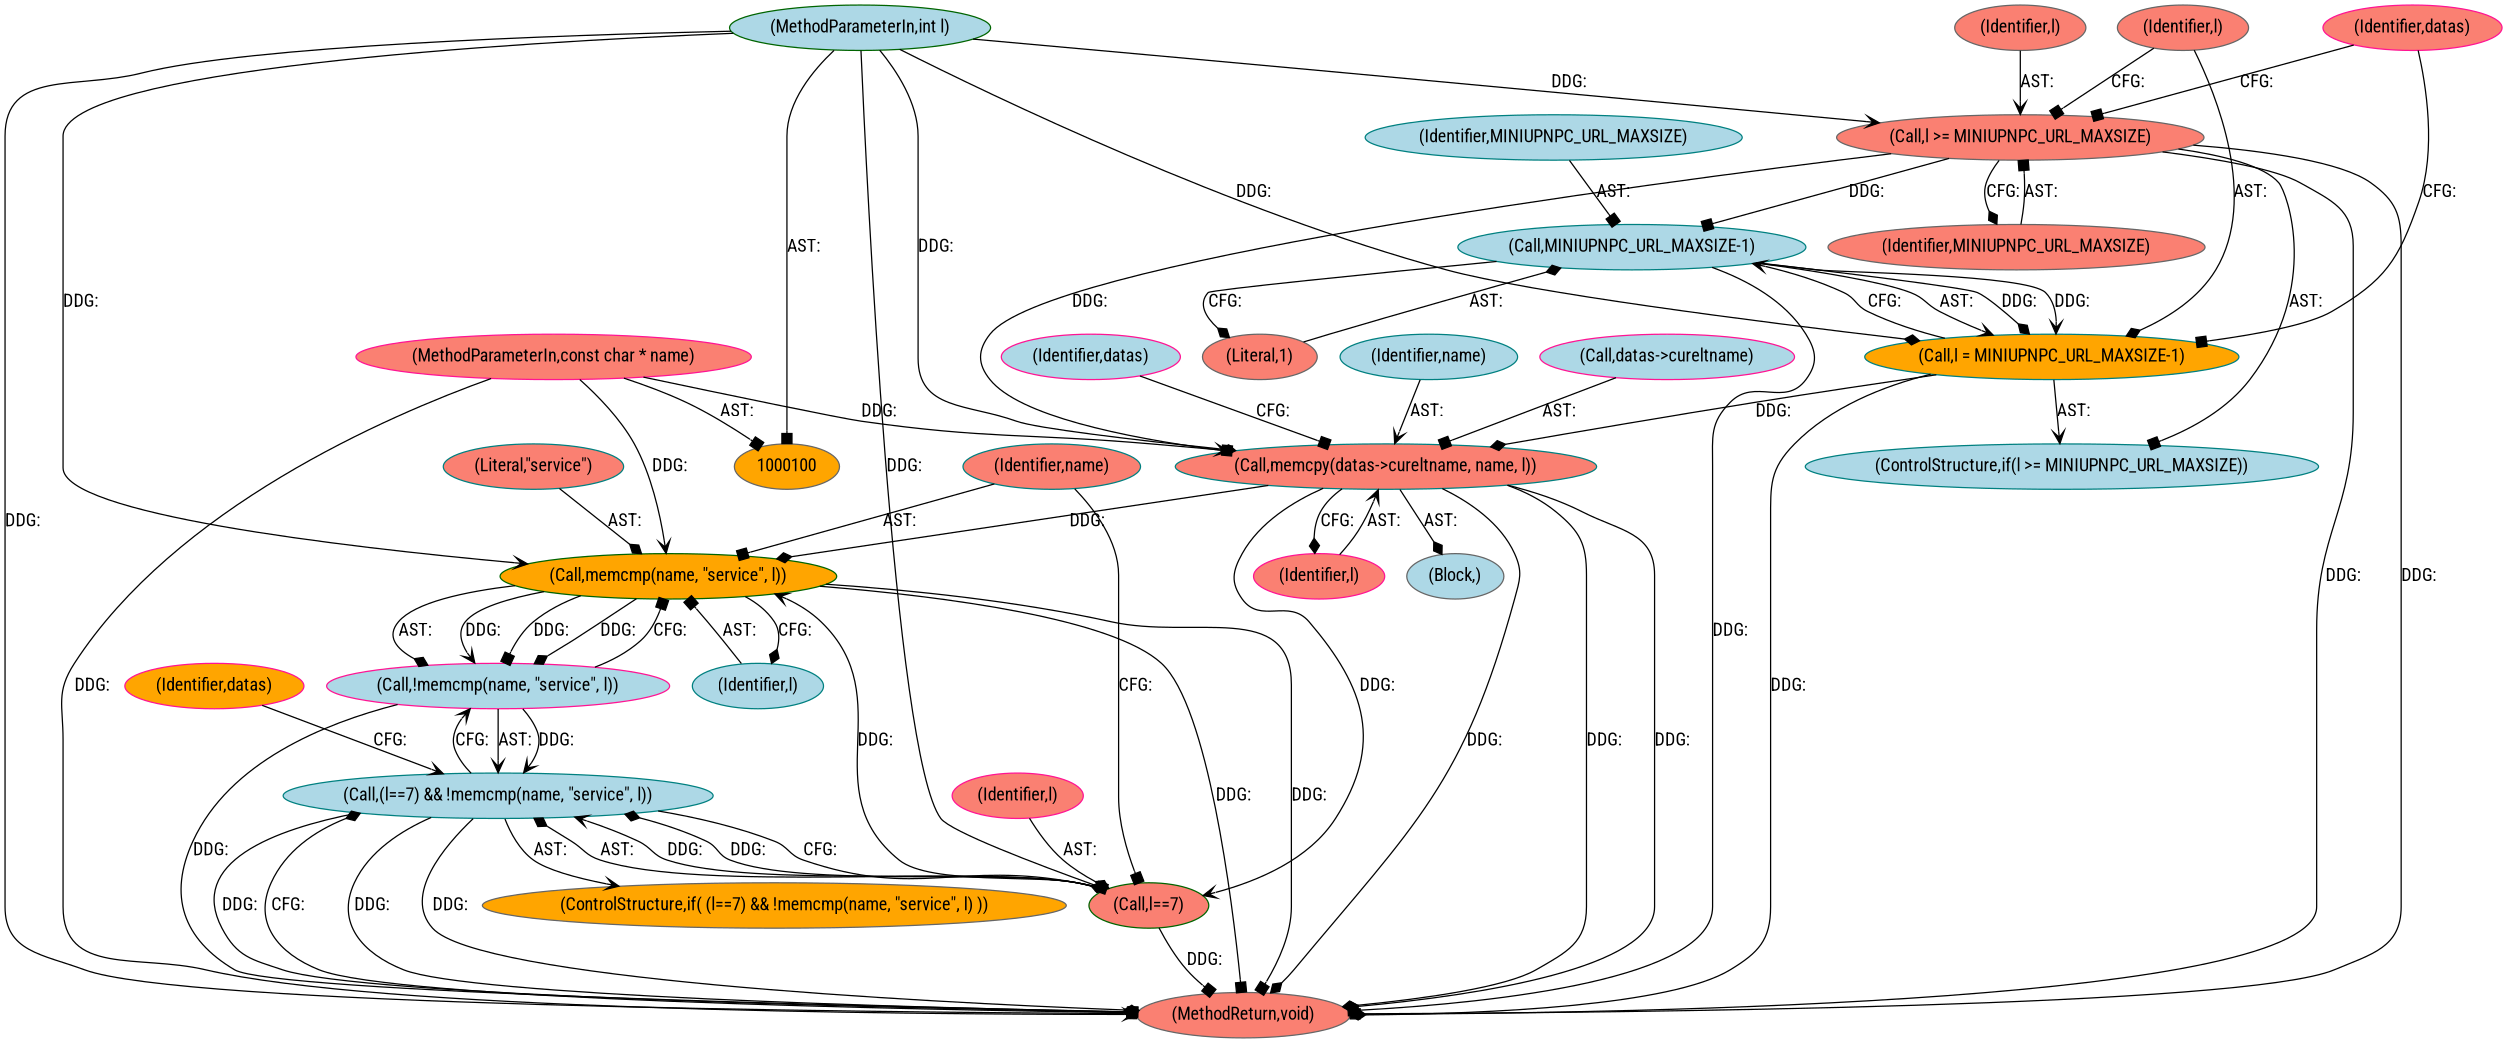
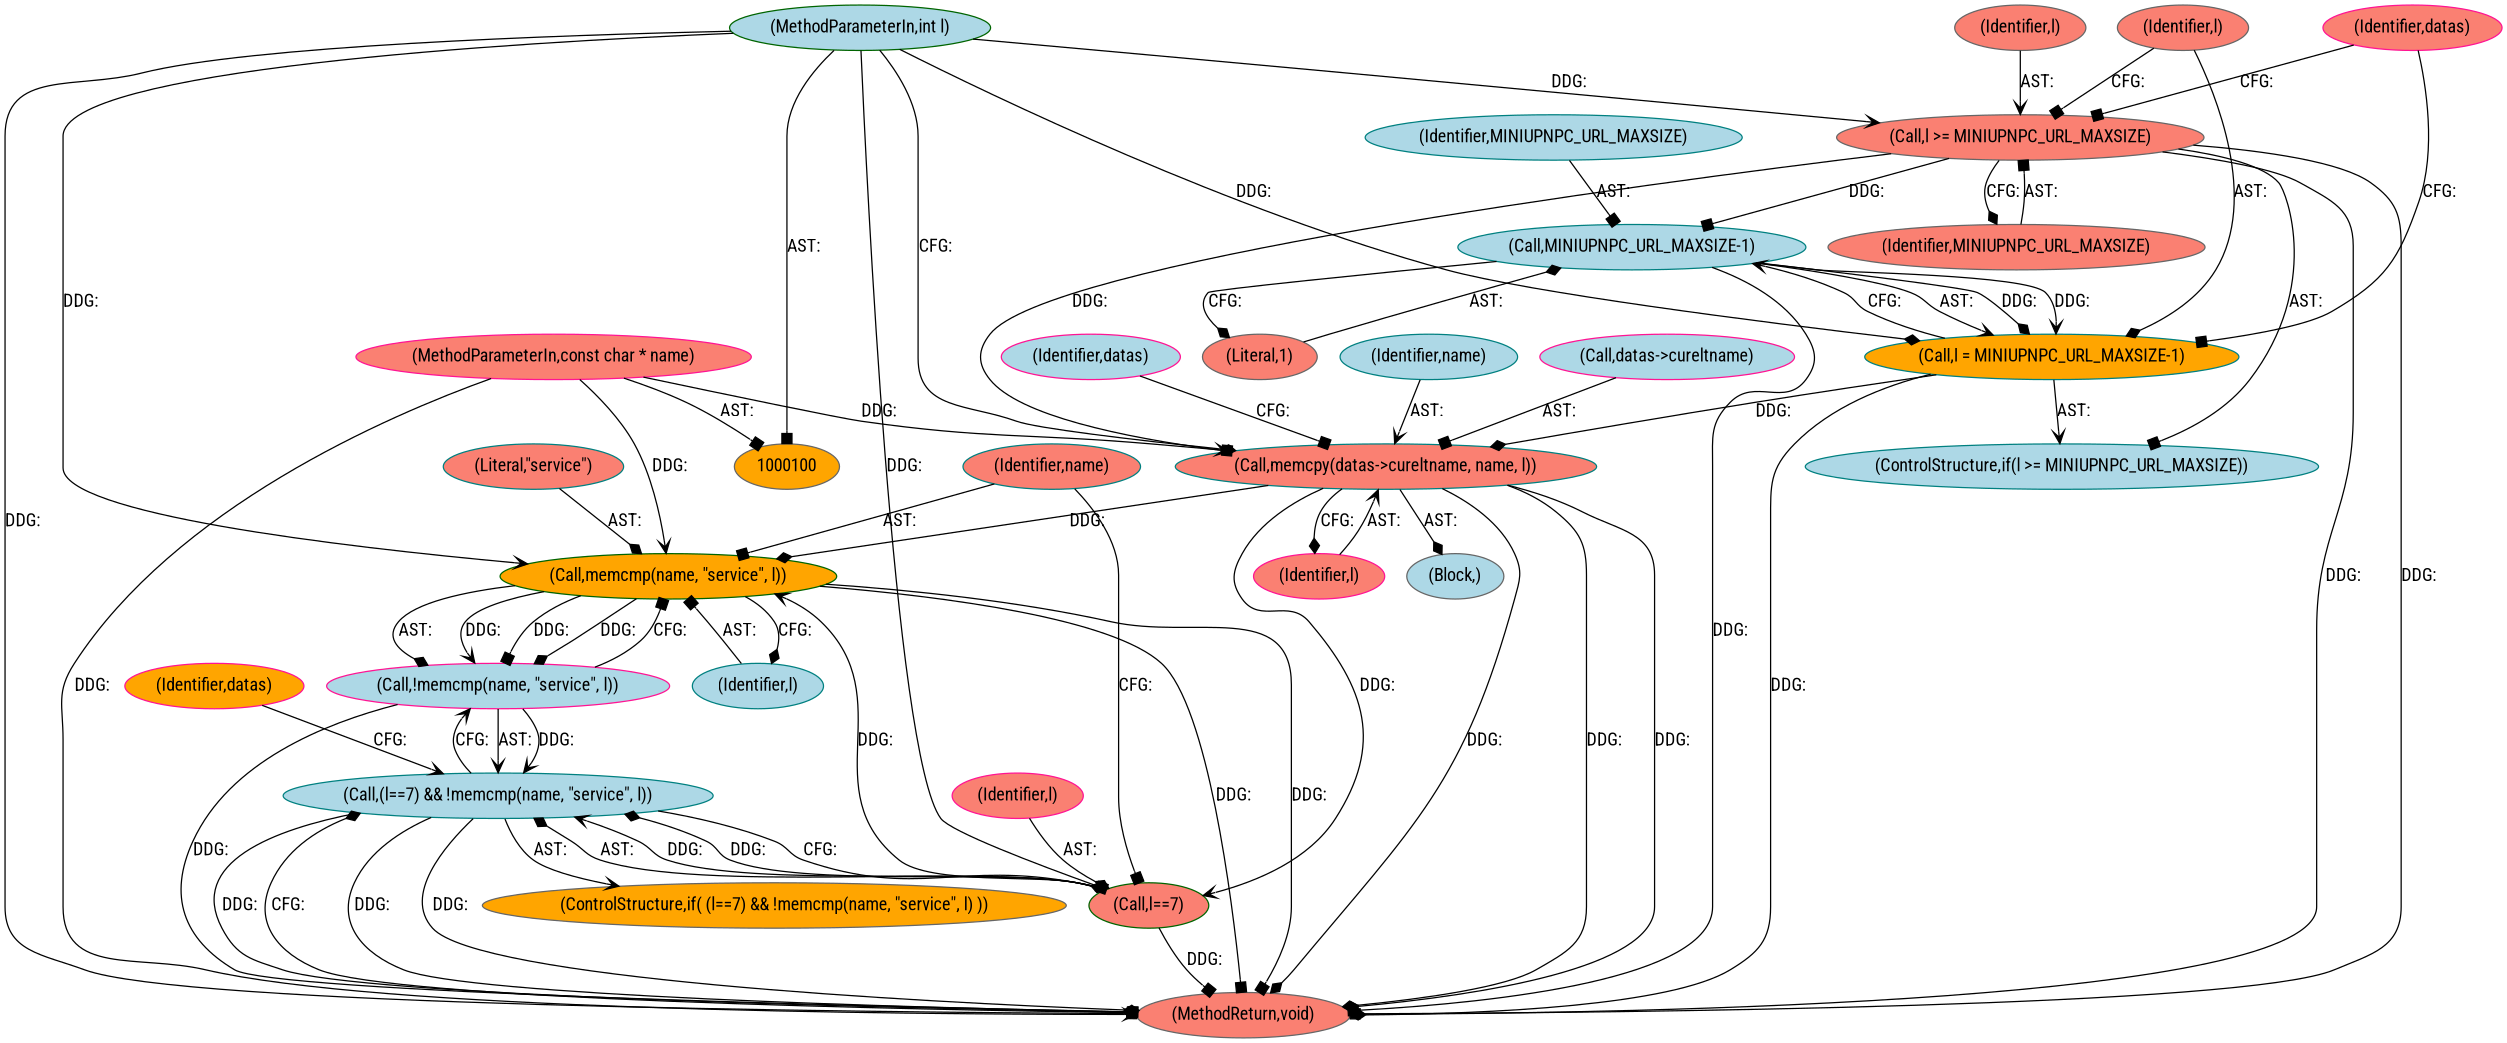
(938, 247) -> (938, 247)
